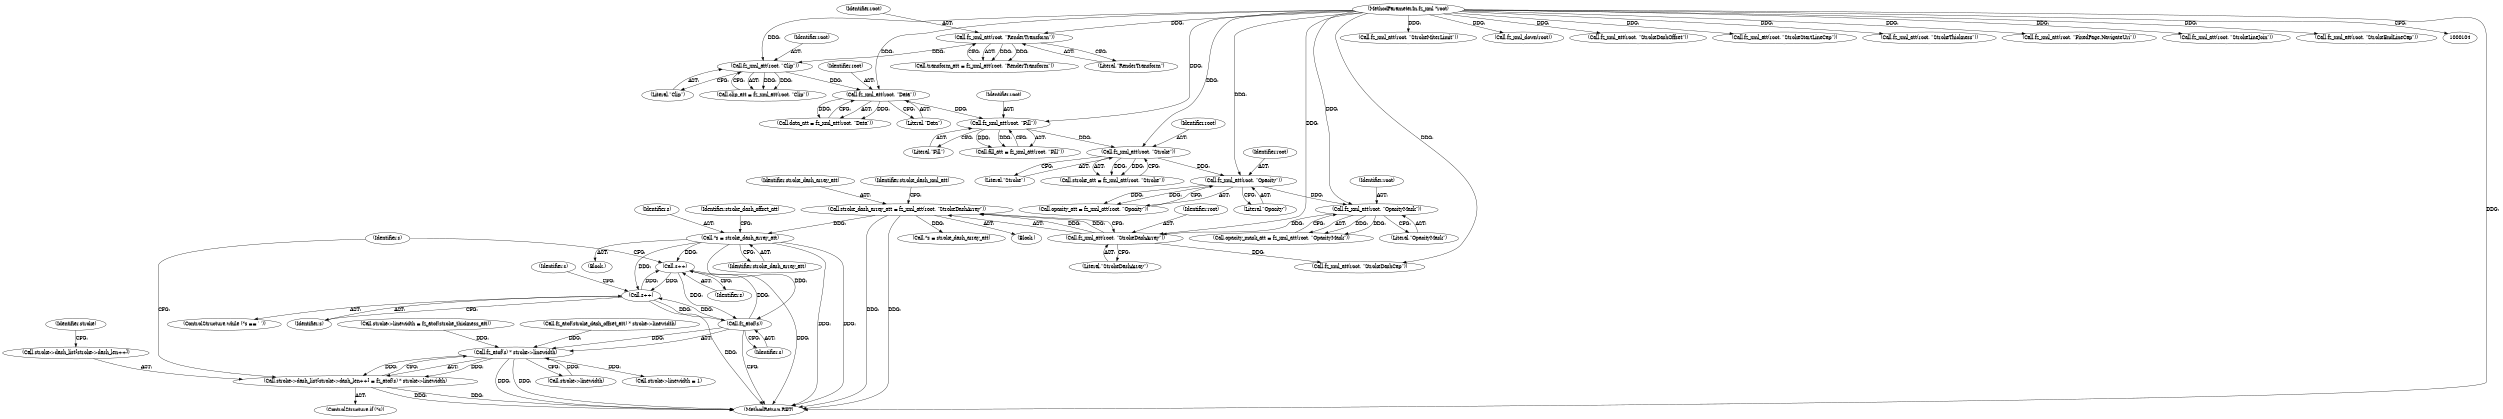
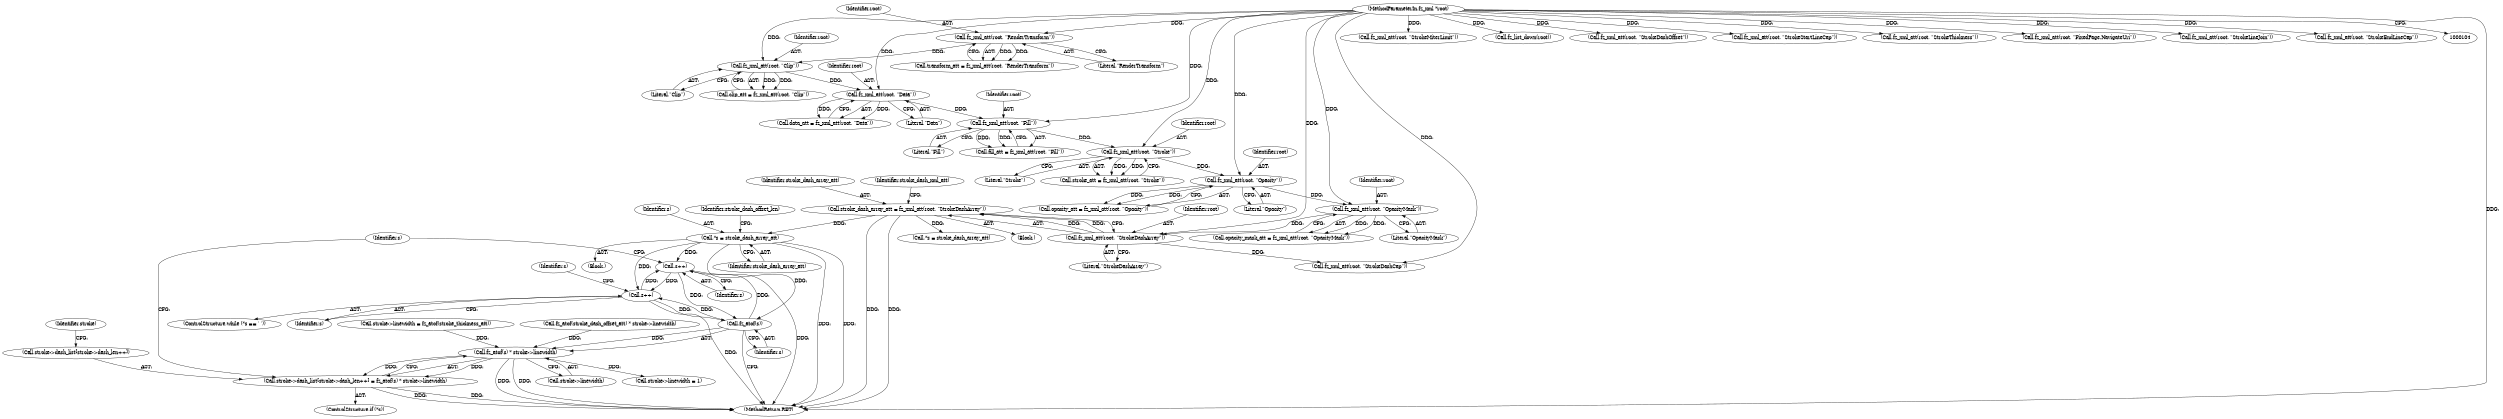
(1523, 38) -> (1523, 38)
(740, 210) -> (740, 210)
(574, 367) -> (574, 367)
